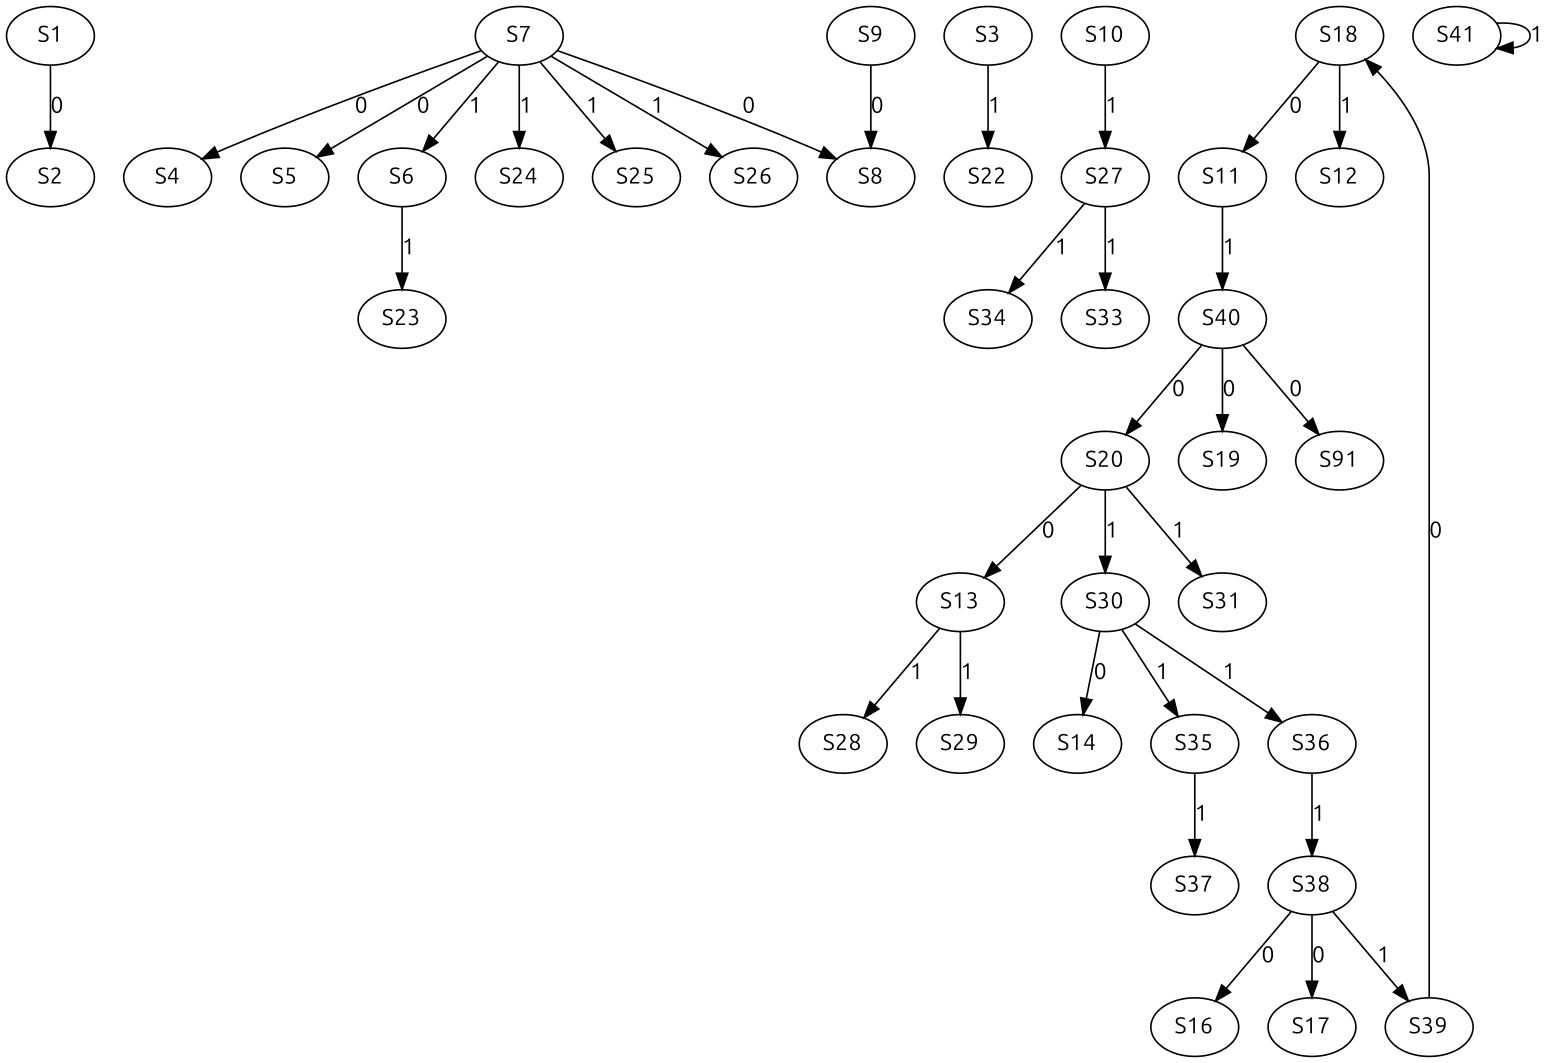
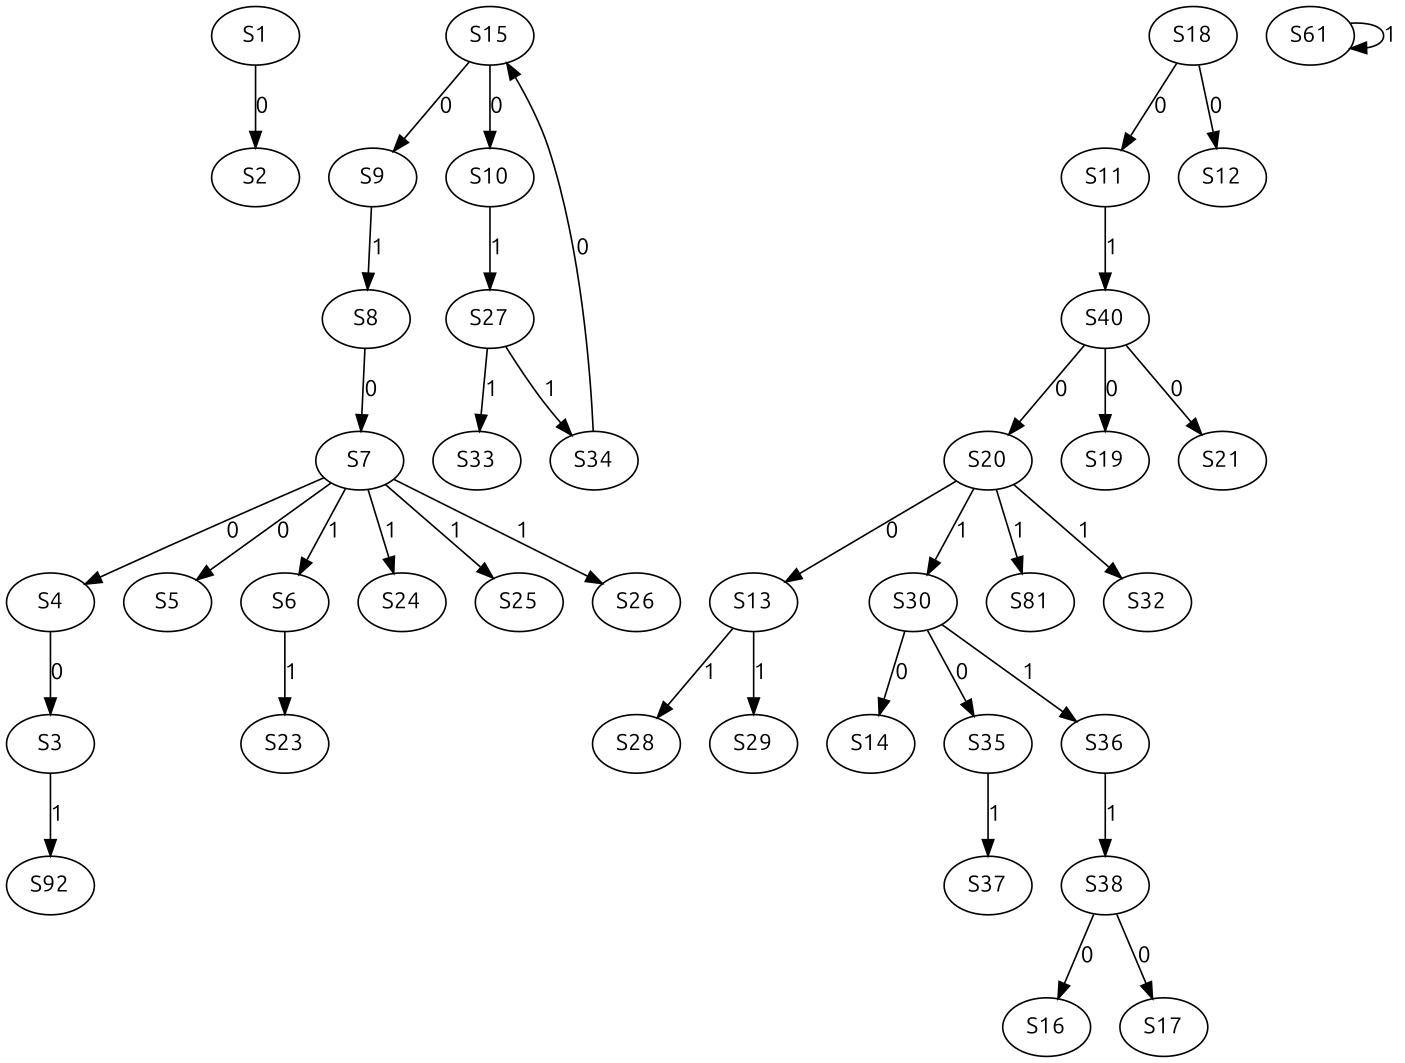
none -> (490, 36)
(1457, 36) -> (1310, 36)
(690, 99) -> (363, 382)
(878, 107) -> (378, 248)
(1347, 107) -> (1217, 107)
(988, 177) -> (50, 886)
(1340, 461) -> (1222, 461)
none -> (1148, 602)
(1222, 602) -> (1030, 602)
none -> (50, 665)
(1163, 673) -> (963, 673)
(1429, 1027) -> none
